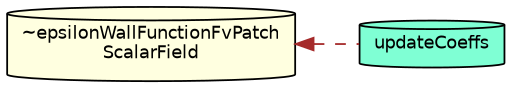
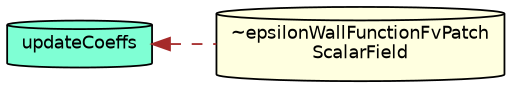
(336, 44) -> (193, 44)
